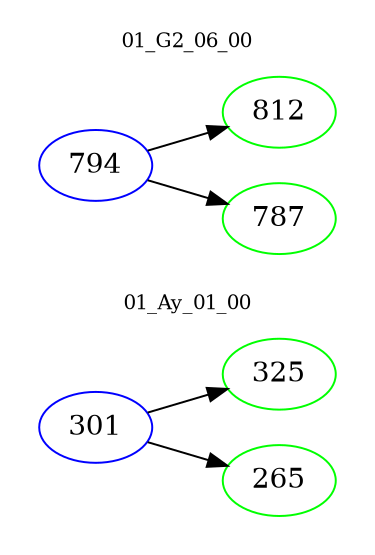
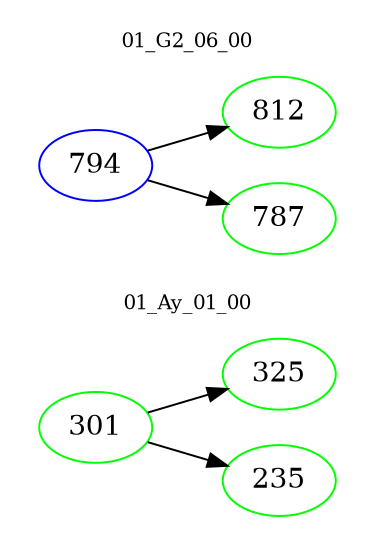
(96, 427) -> (96, 427)
(279, 481) -> (279, 481)
